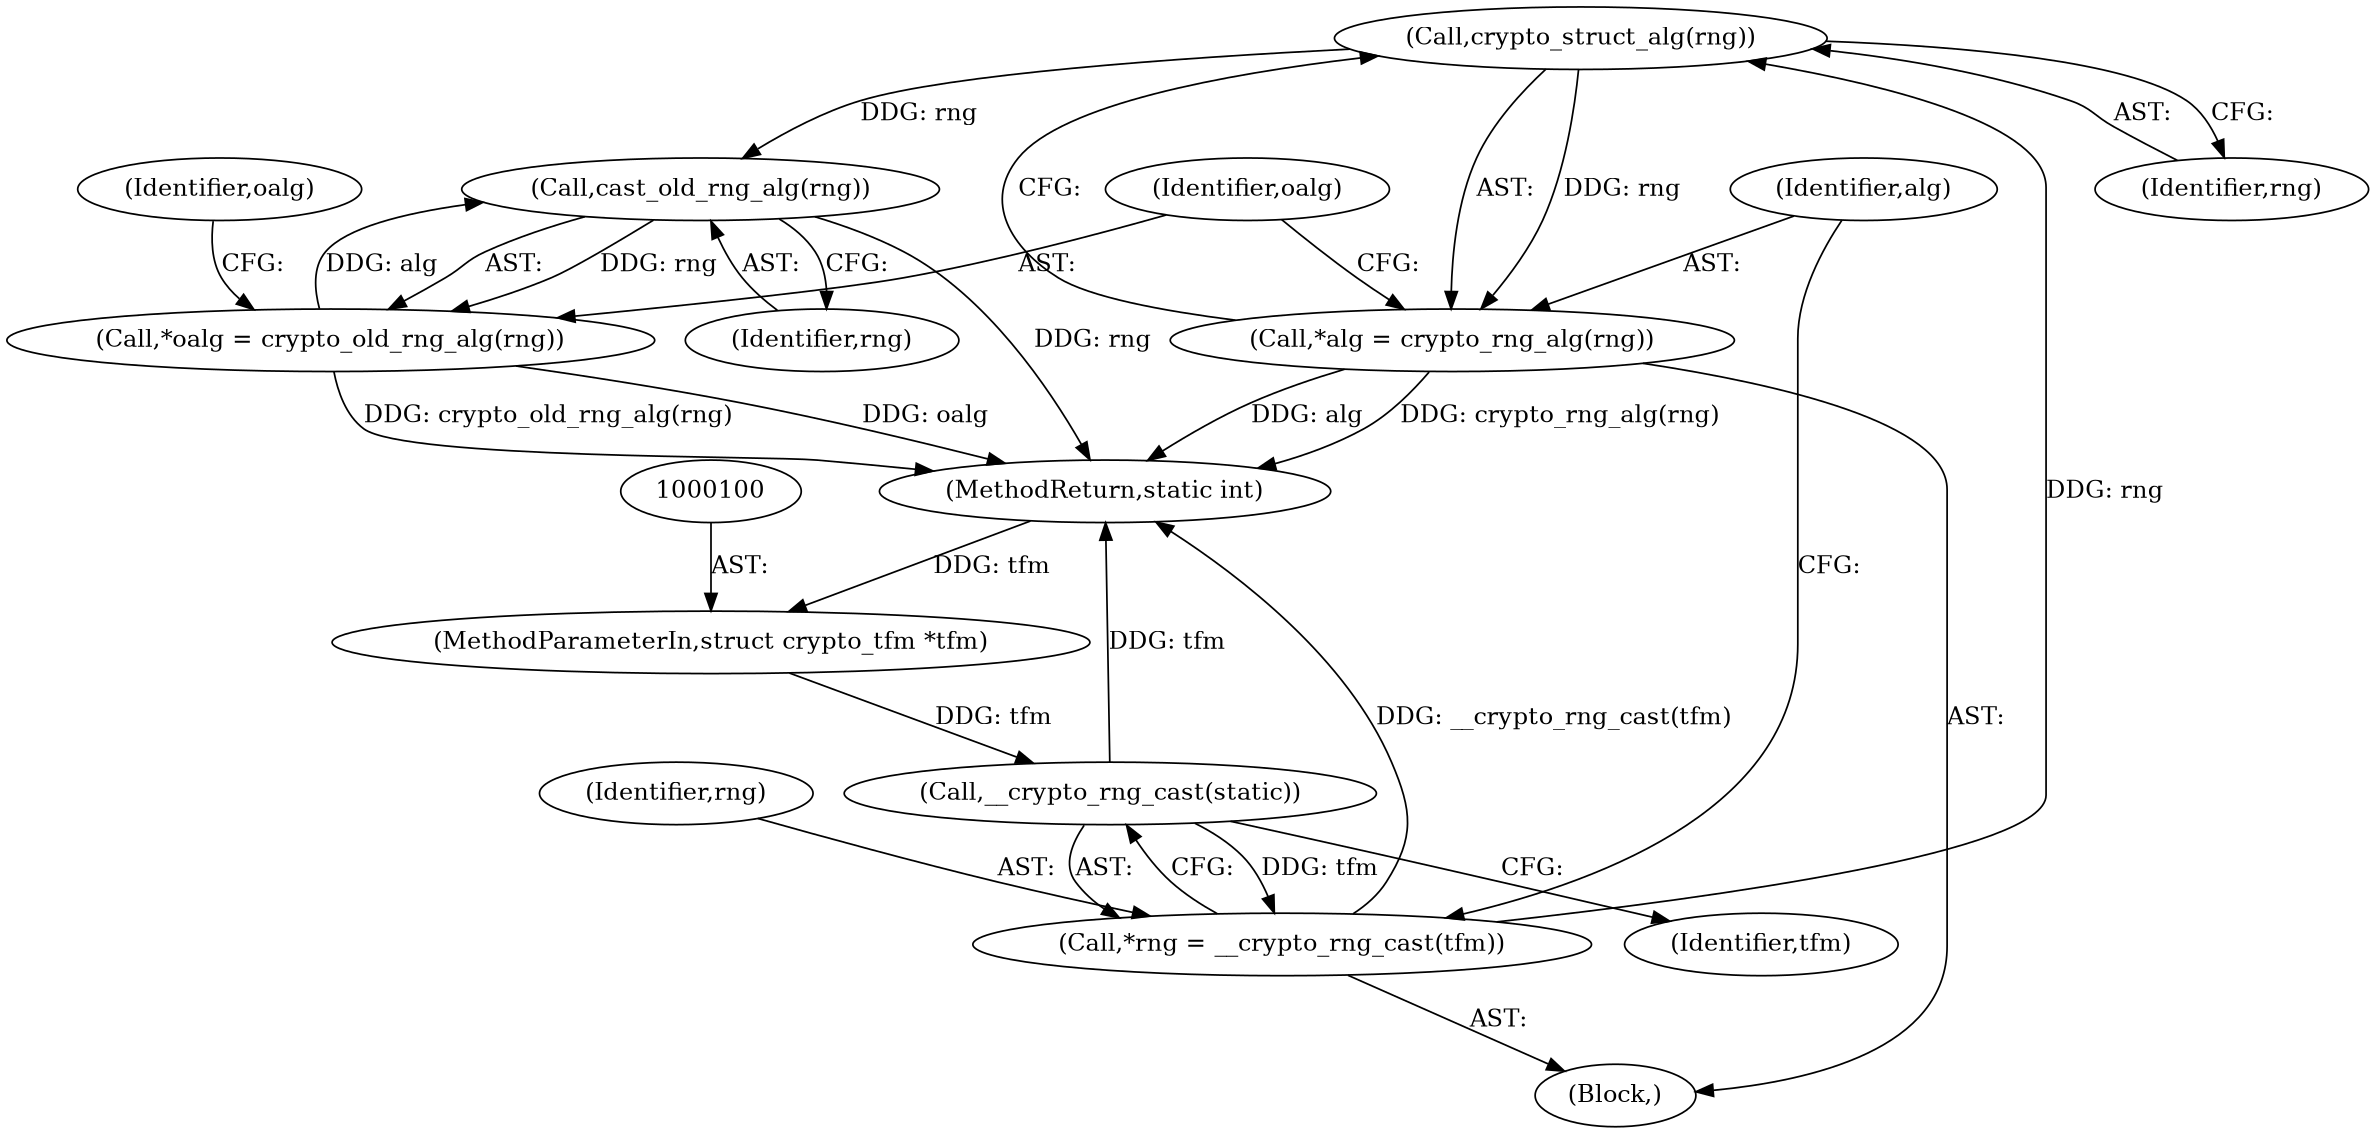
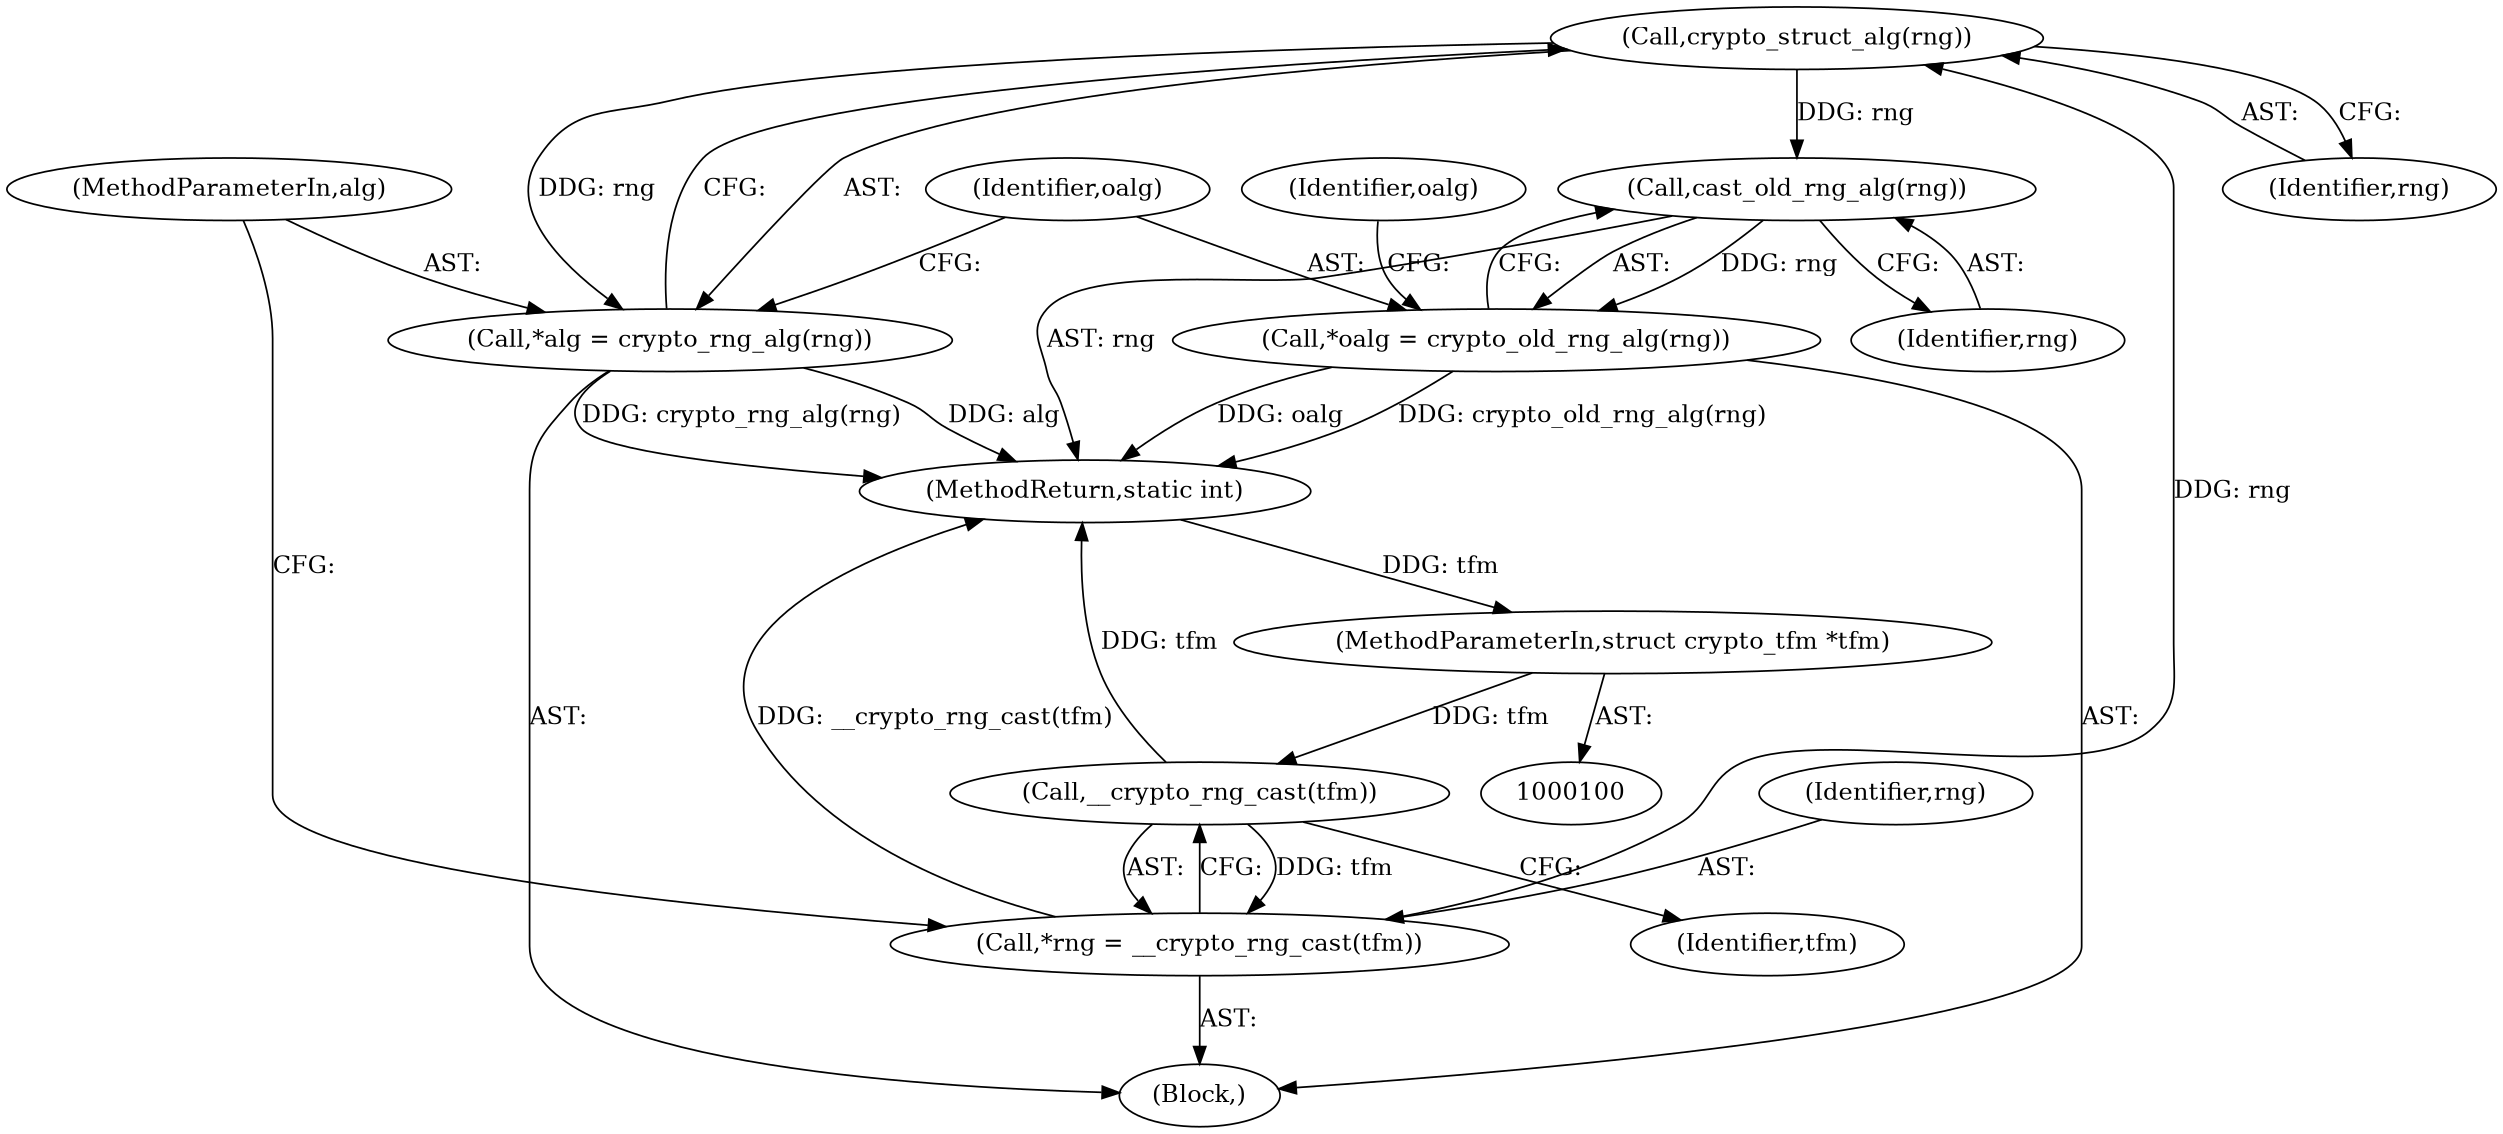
(1864, 189) -> (229, 189)
(382, 265) -> (1534, 265)
(1093, 340) -> (1102, 340)
(711, 558) -> (1594, 710)
(1110, 793) -> (1200, 793)
none -> (2082, 934)
